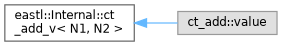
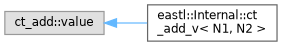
(162, 23) -> (132, 23)
